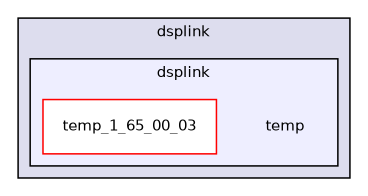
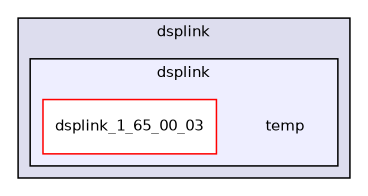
(130, 127) -> (130, 127)
